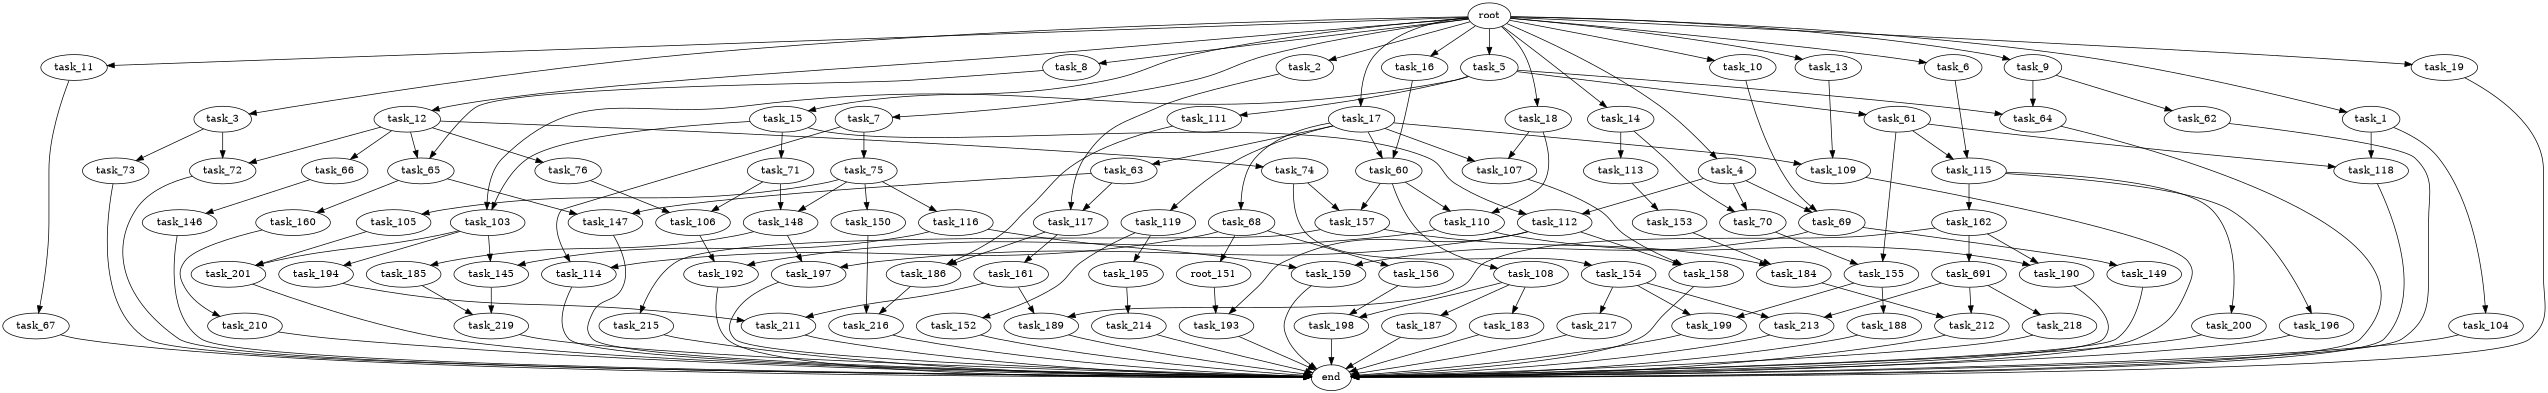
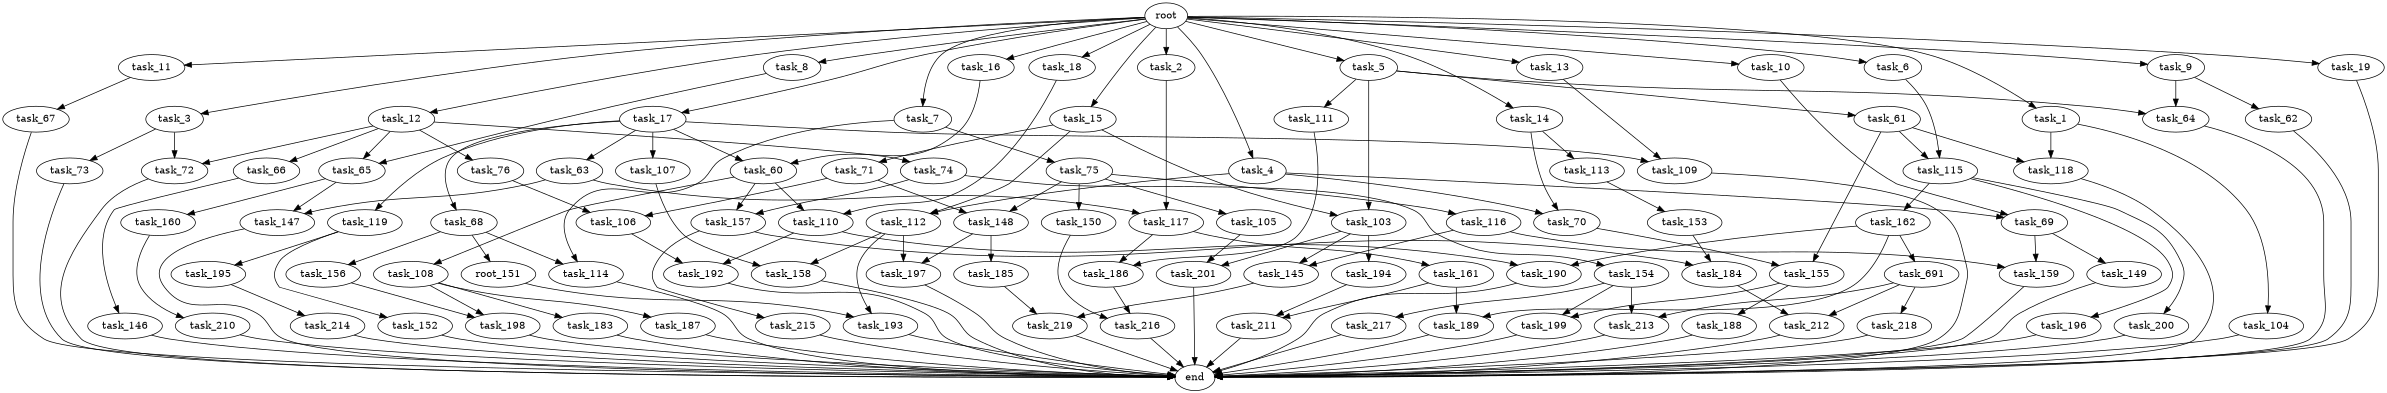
(1521, 142) -> none
